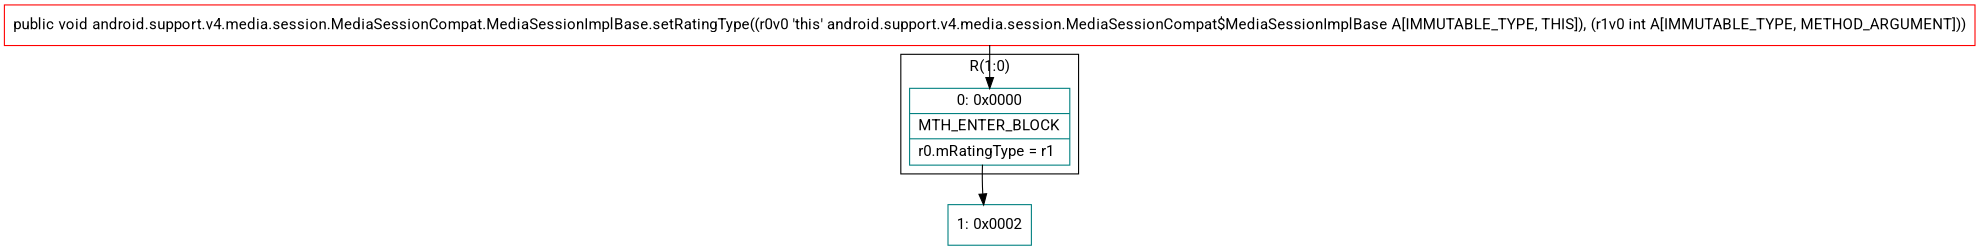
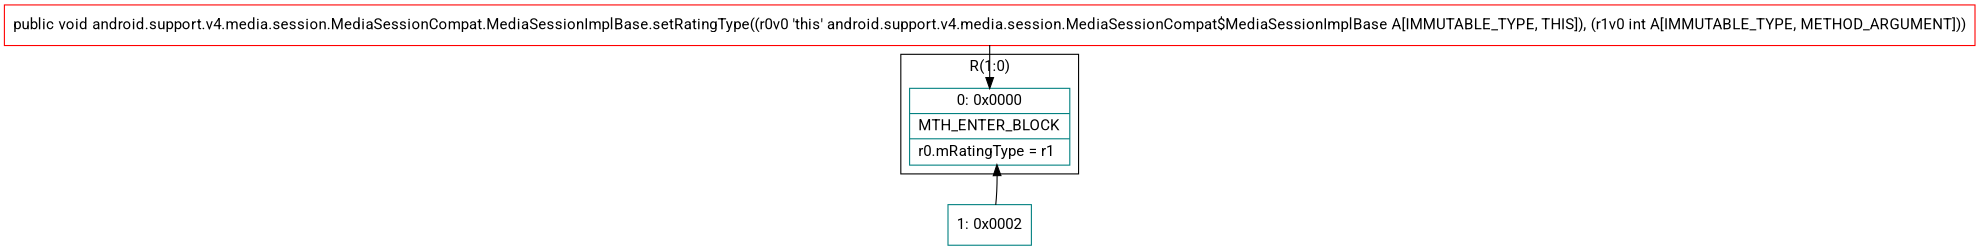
(982, 181) -> (997, 190)
